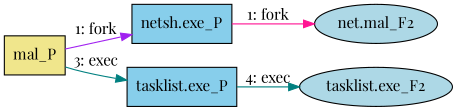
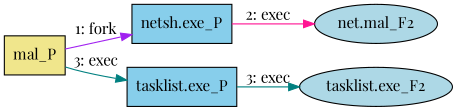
(268, 16) -> (268, 16)
(268, 79) -> (268, 79)
